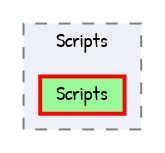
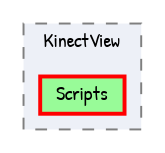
(82, 42) -> (82, 42)
